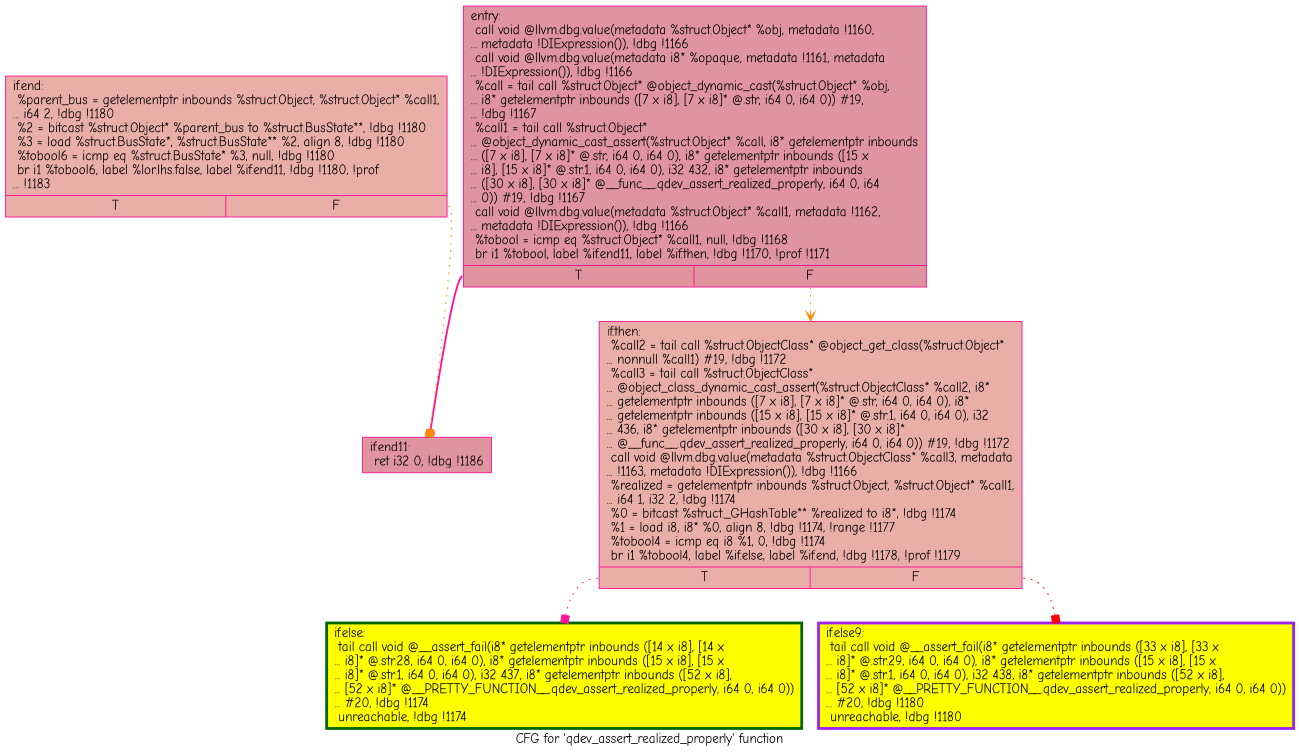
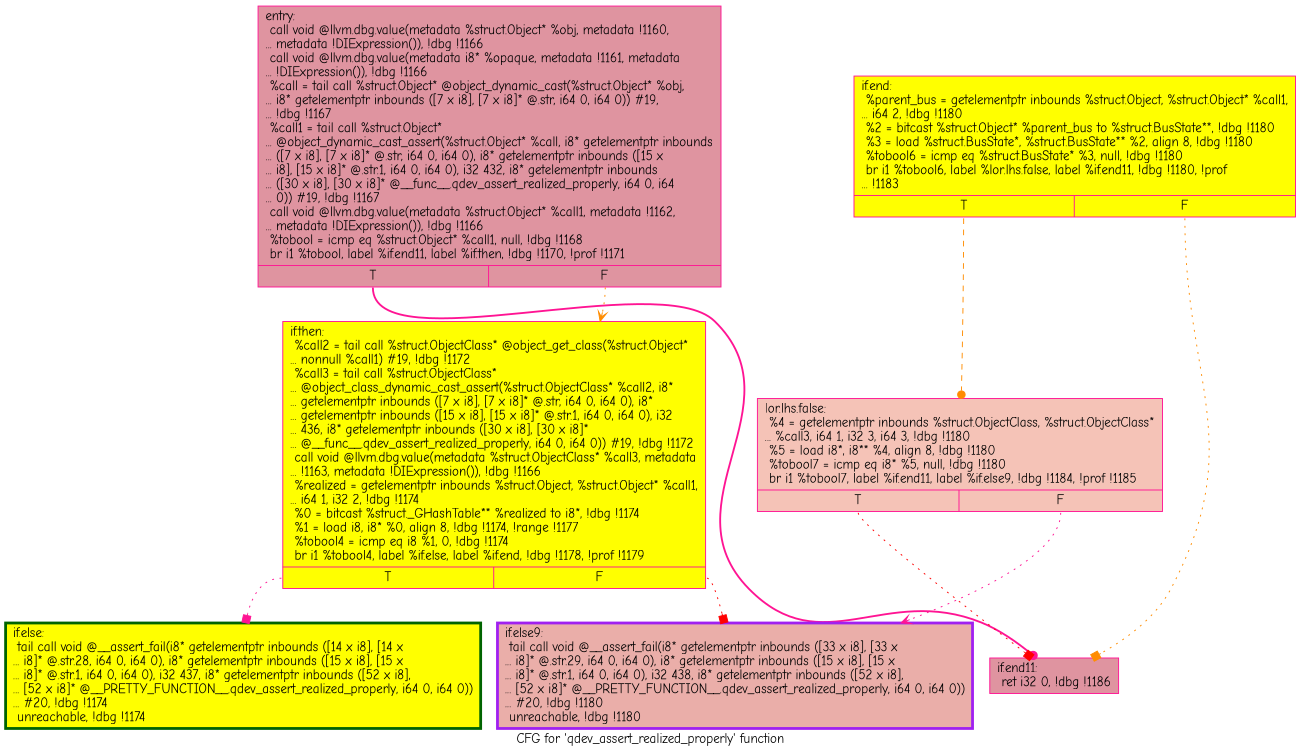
(226, 147) -> (1075, 147)
(811, 455) -> (494, 455)
none -> (960, 455)
(1056, 676) -> (735, 676)
